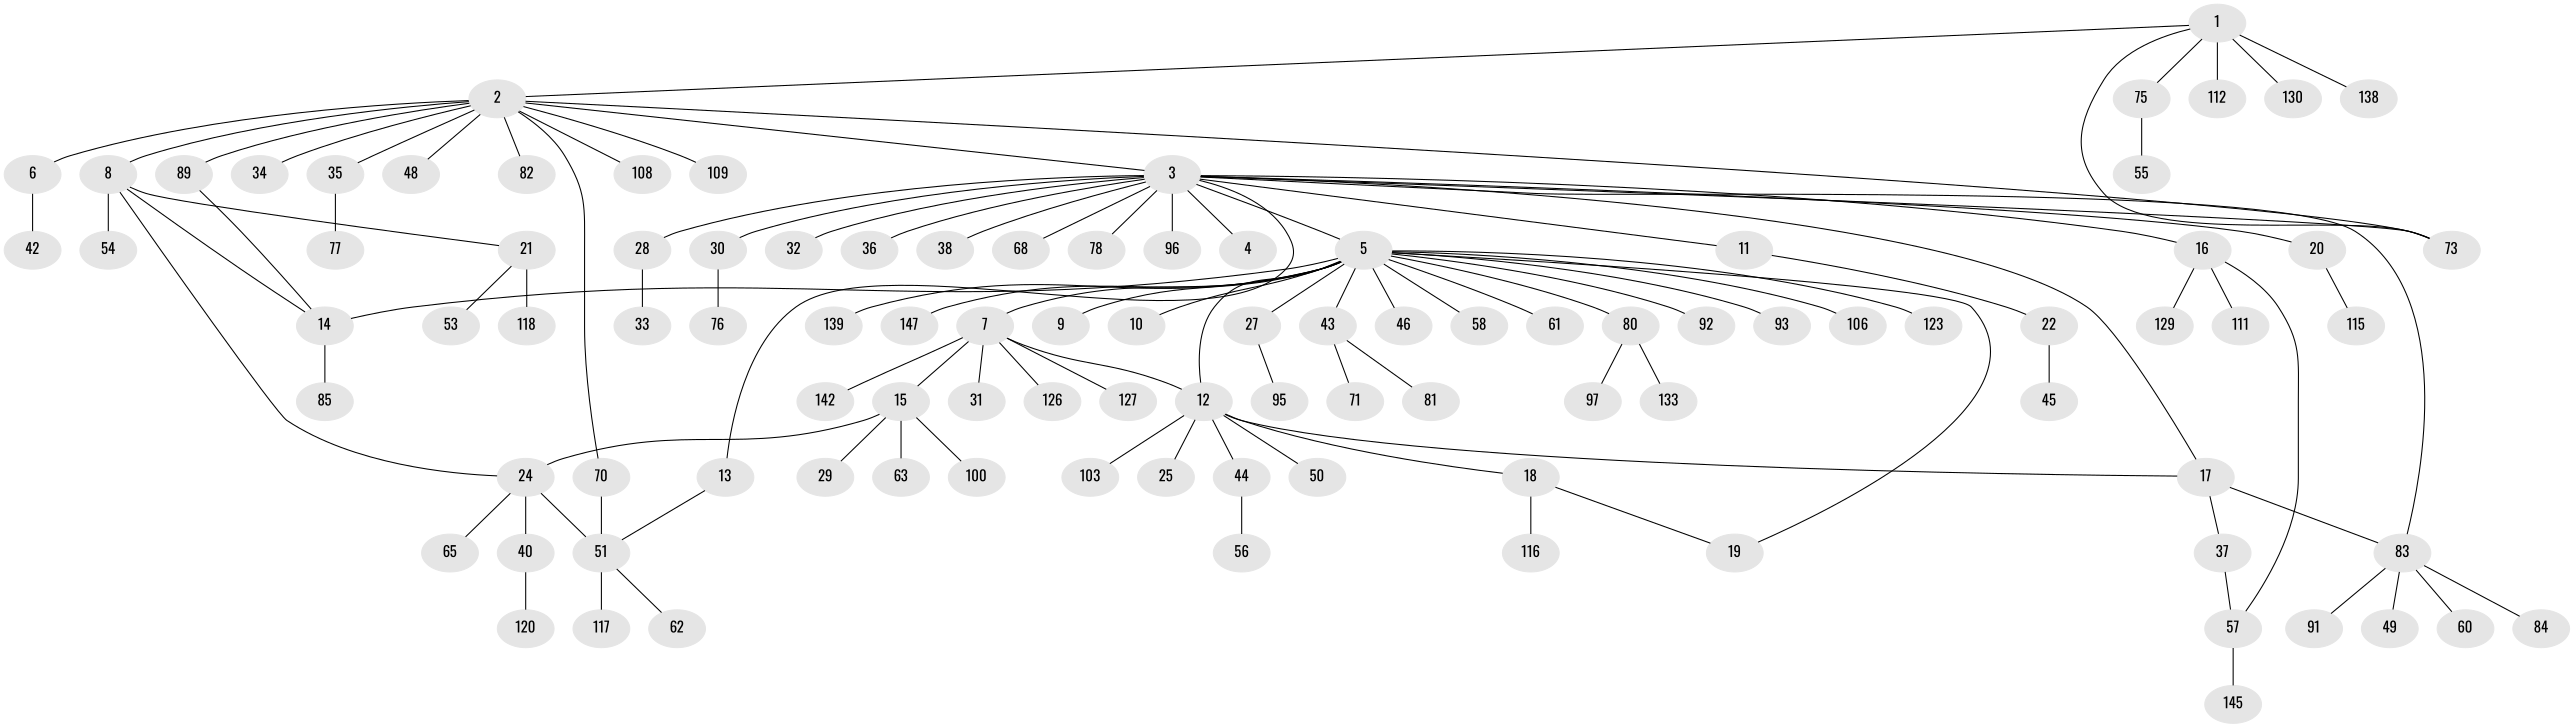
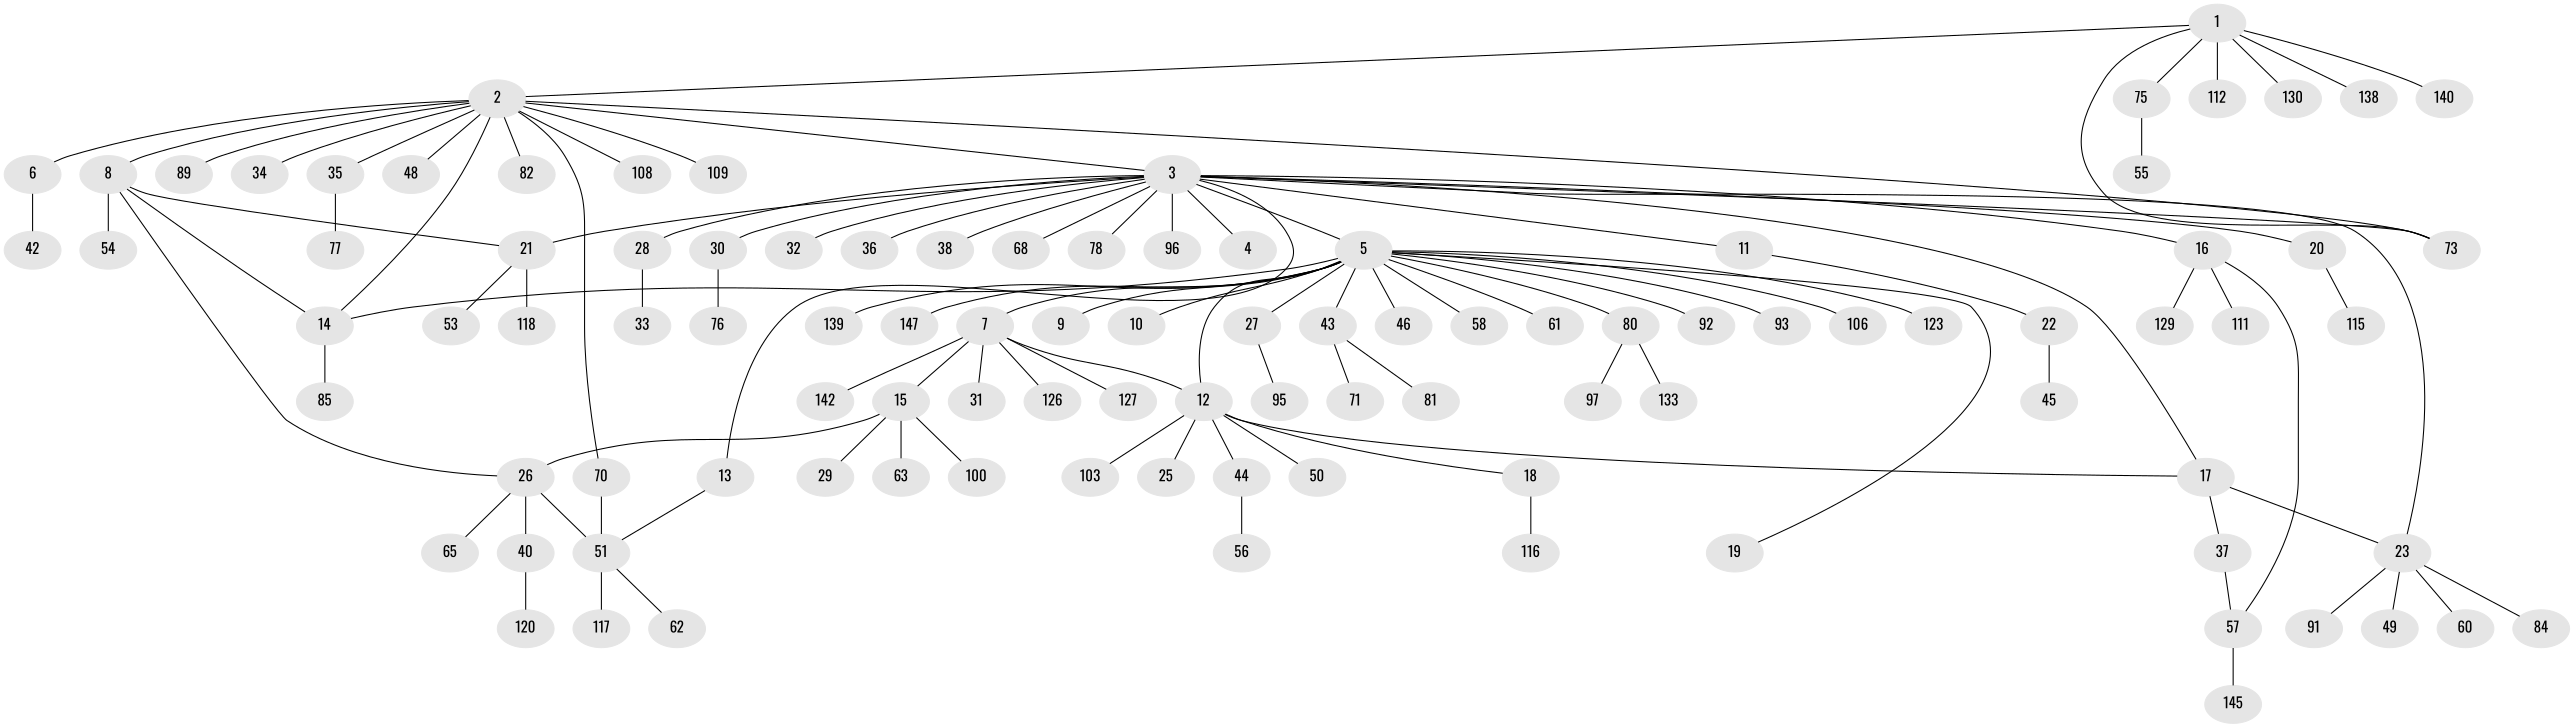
none -> (2444, 99)
none -> (714, 216)
(257, 248) -> (427, 222)
(526, 477) -> (526, 477)
(1633, 515) -> none
(2402, 553) -> (2402, 553)
